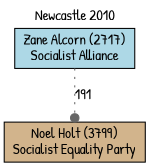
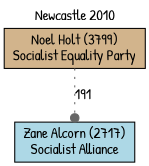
(75, 91) -> (75, 91)
